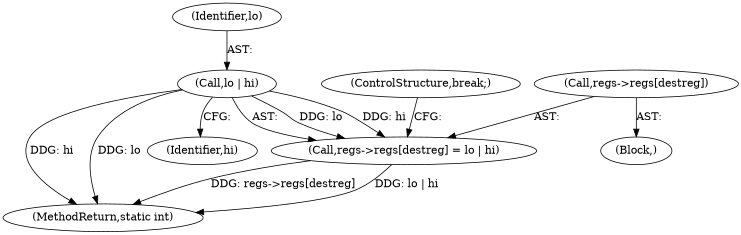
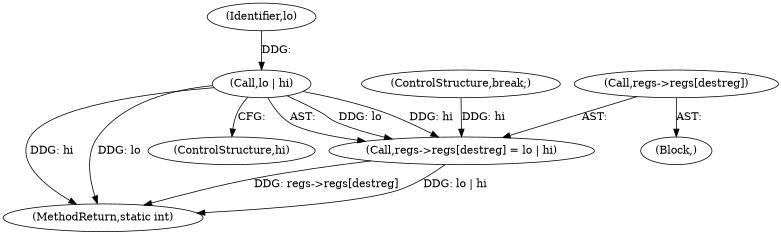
(242, 50) -> (278, 50)
(430, 117) -> (484, 117)
(202, 151) -> (232, 151)
